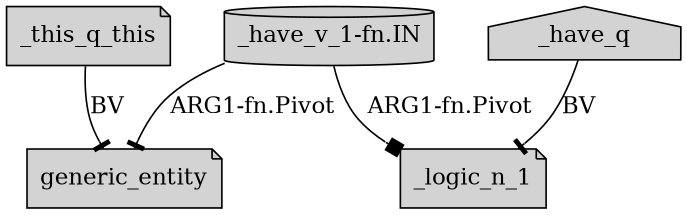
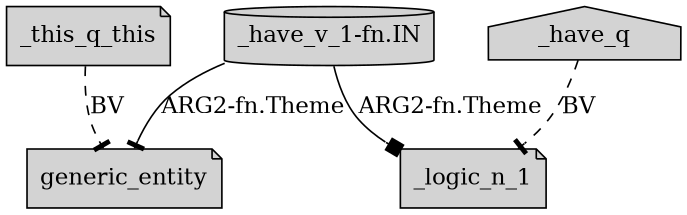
(87, 105) -> (87, 105)
(558, 106) -> (558, 106)
(253, 107) -> (253, 107)
(450, 107) -> (450, 107)
